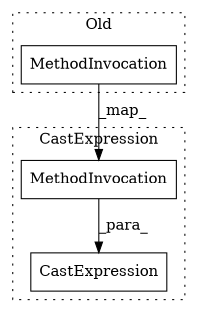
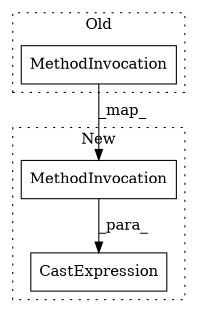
(99, 140) -> (99, 140)
